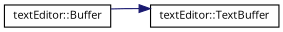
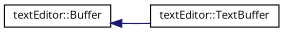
(125, 9) -> (136, 24)
